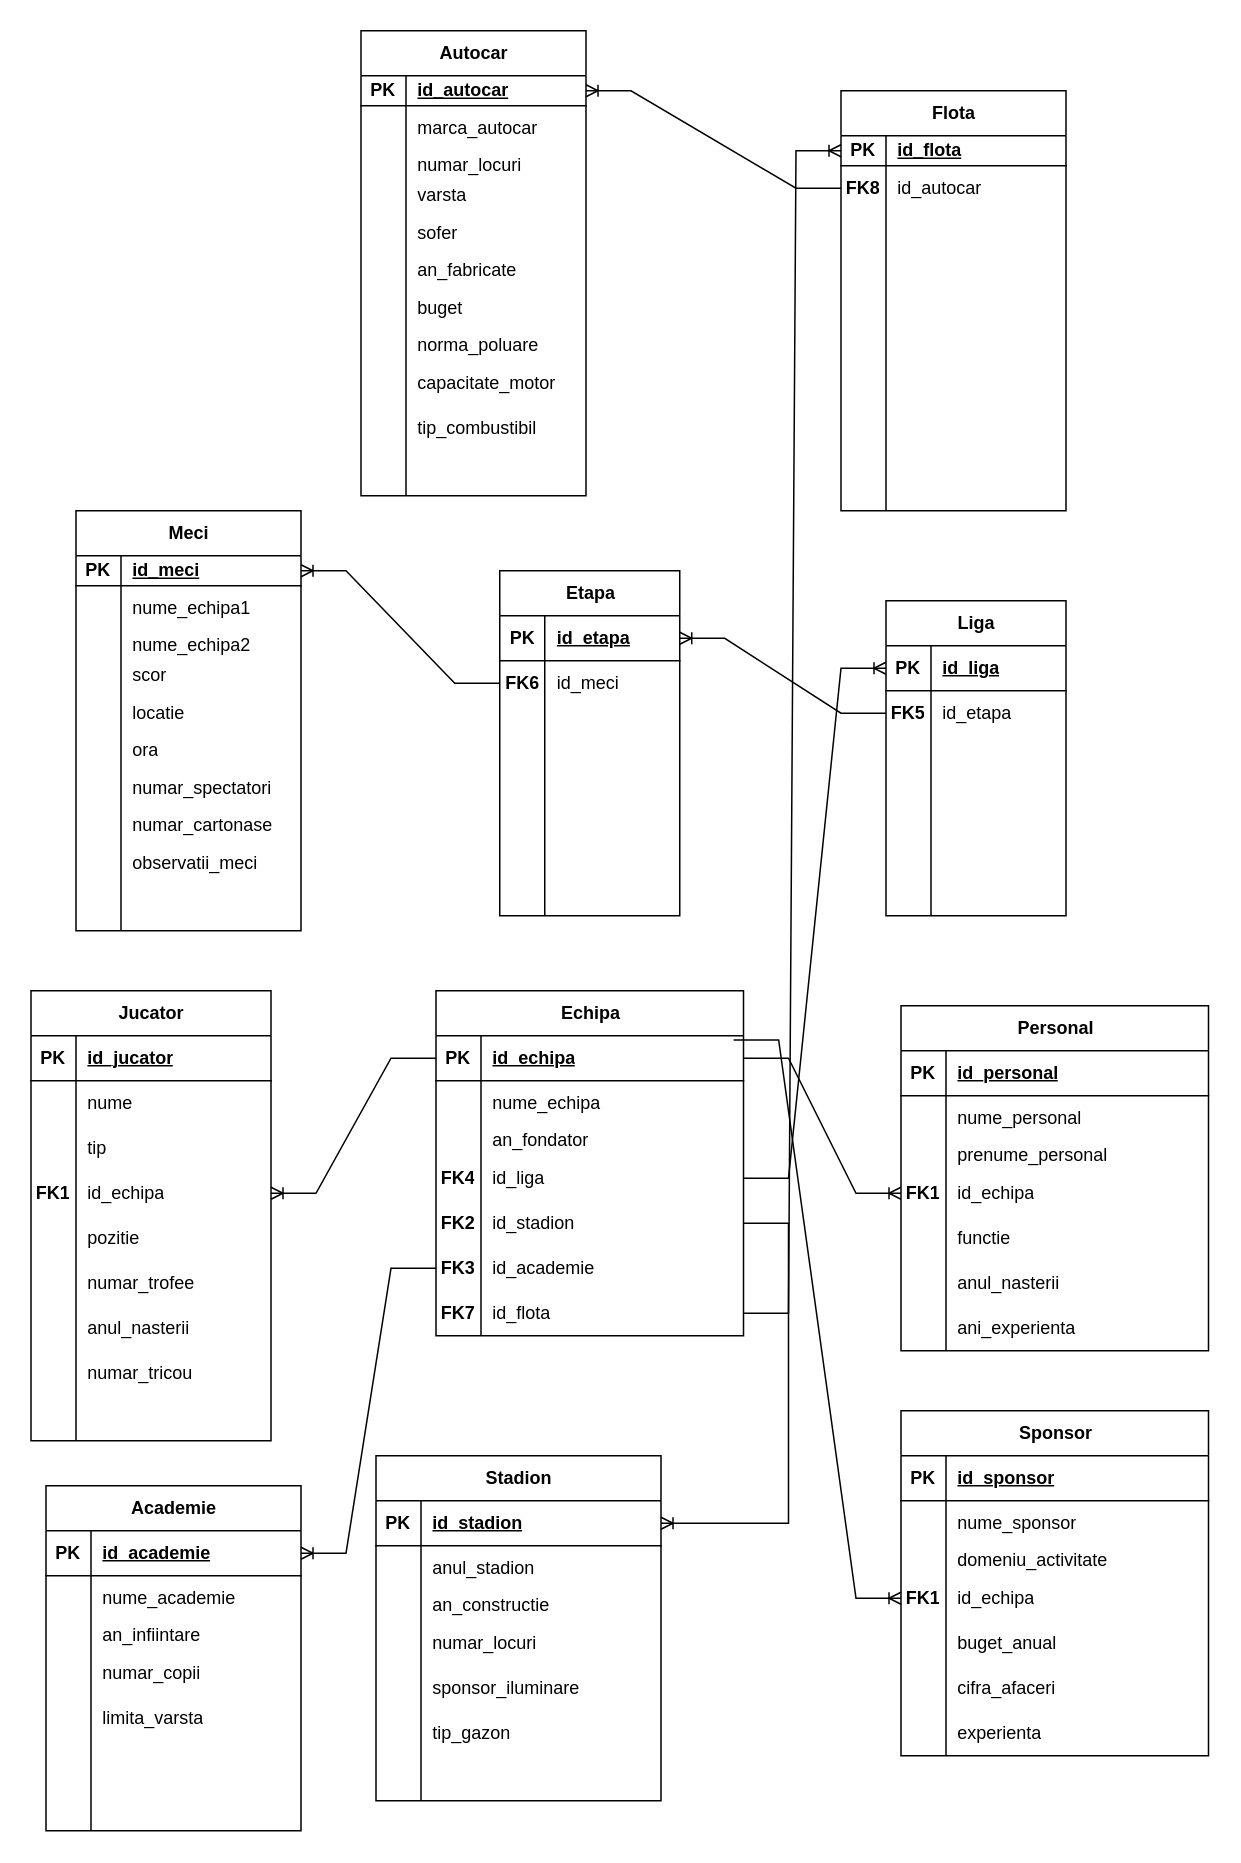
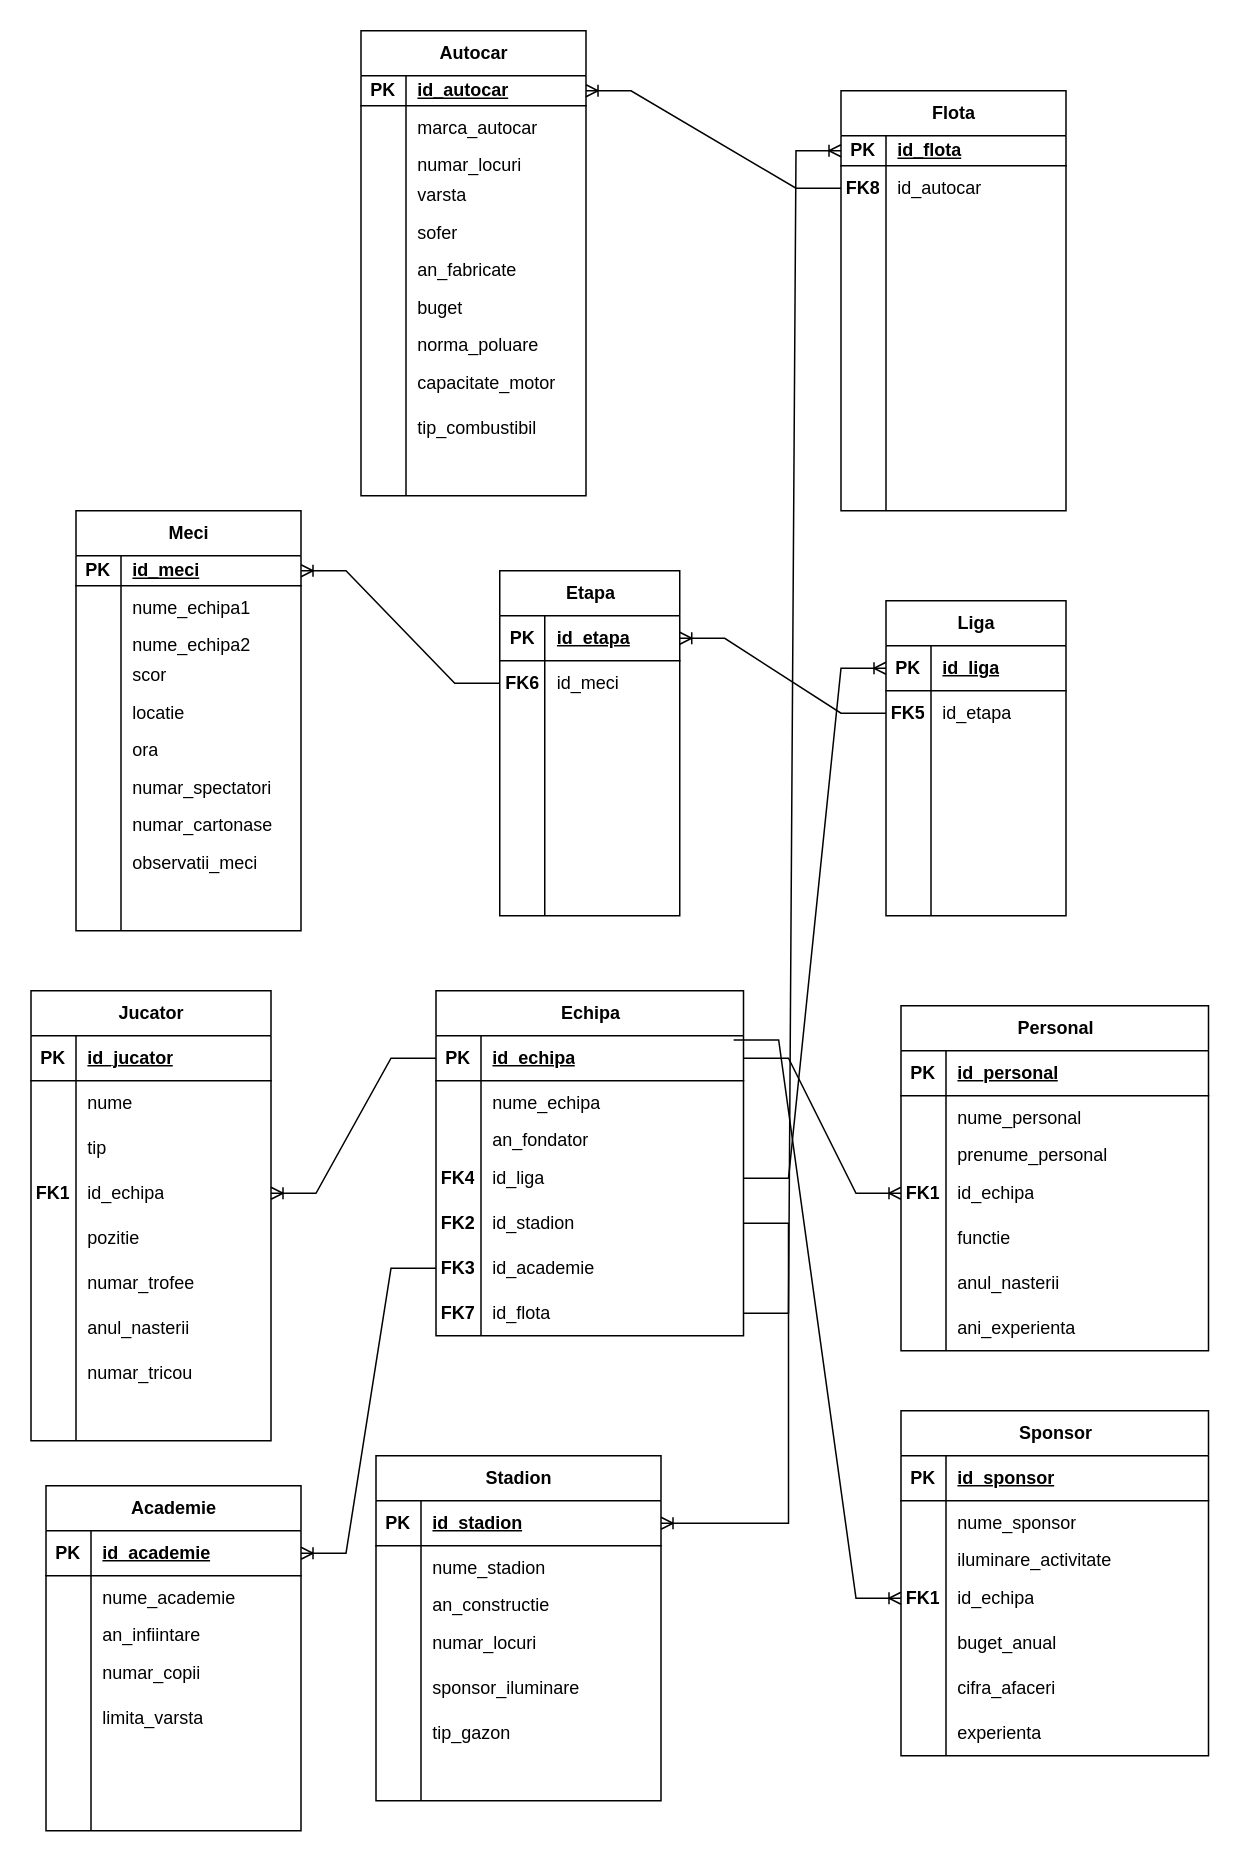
(1041, 1561) -> (1047, 1561)
(489, 1568) -> (491, 1568)
